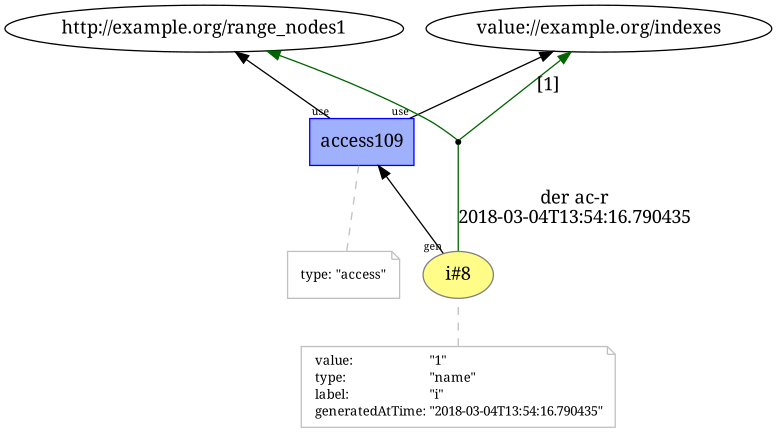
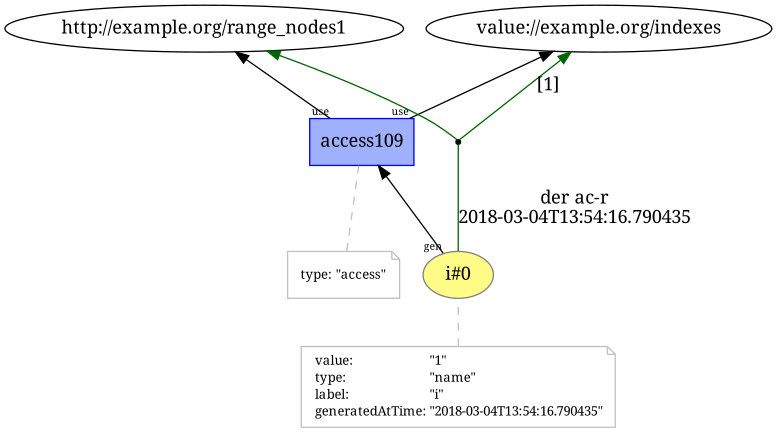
(458, 275) -> (458, 275)
